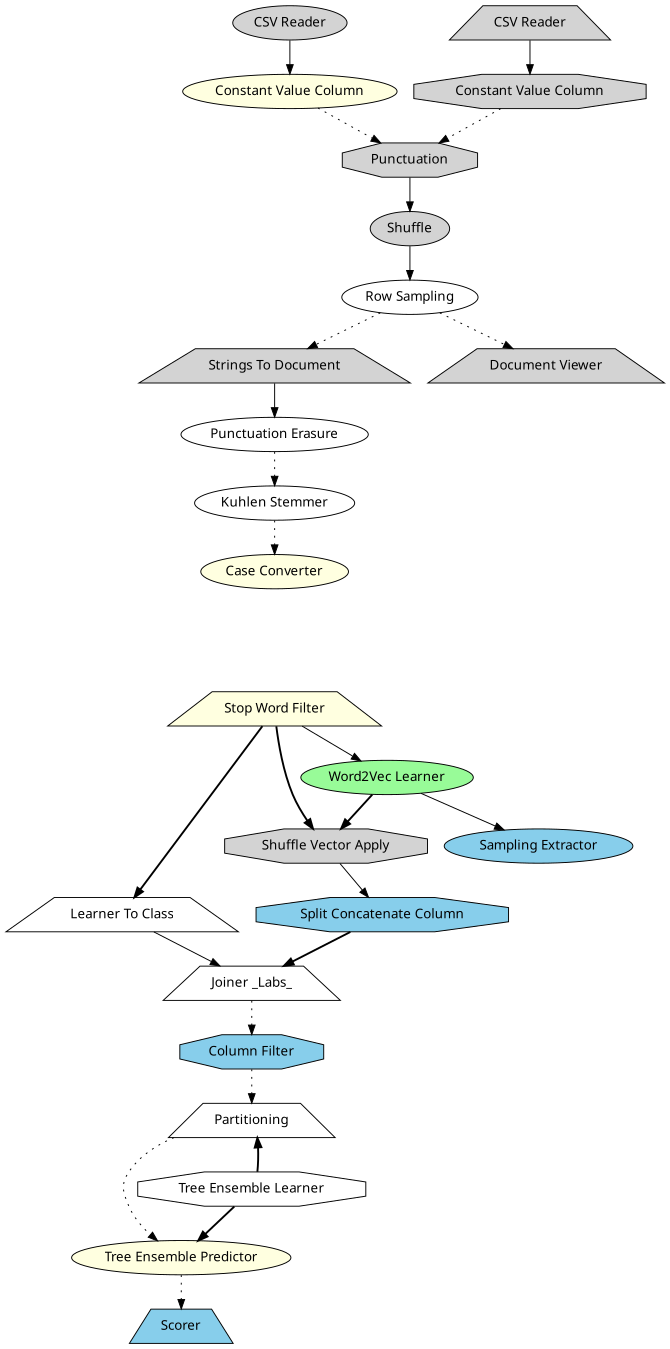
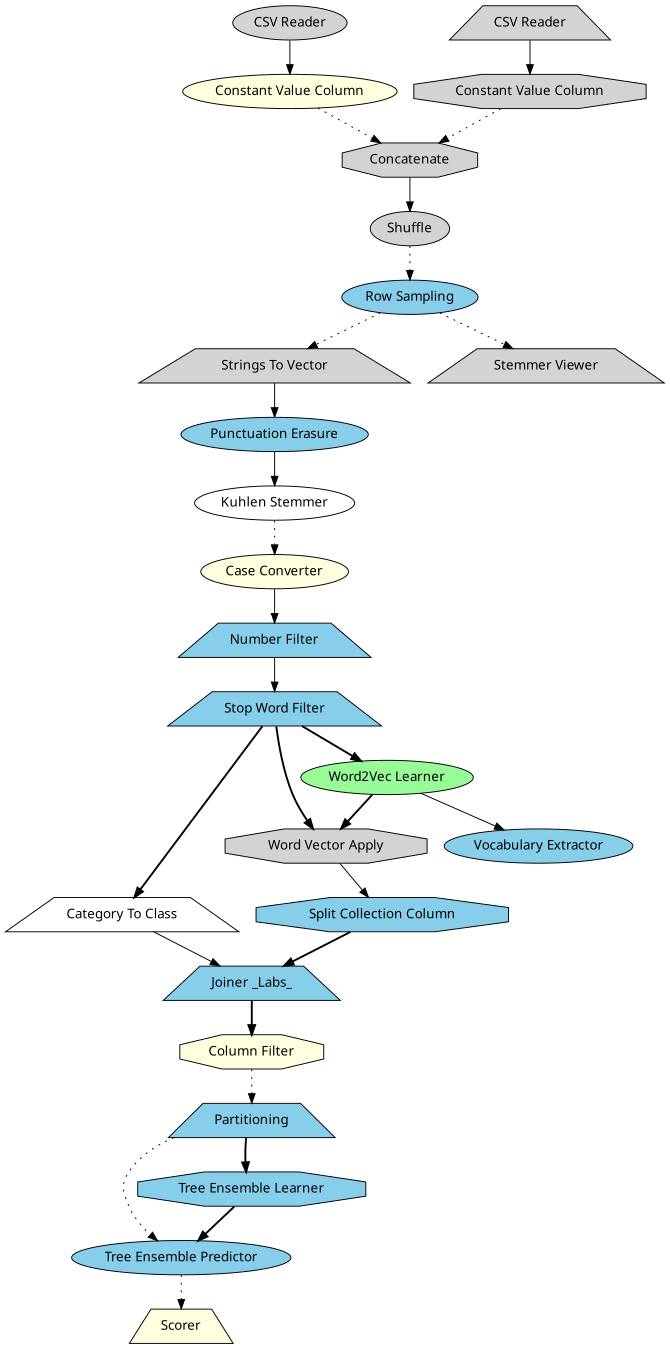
(410, 160) -> (410, 160)
(410, 258) -> (410, 258)
(410, 297) -> (410, 297)
(275, 366) -> (275, 366)
(546, 366) -> (546, 366)
(275, 434) -> (275, 434)
(275, 464) -> (275, 464)
none -> (275, 640)
(275, 709) -> (275, 709)
(327, 741) -> (327, 741)
(326, 846) -> (326, 846)
(539, 846) -> (539, 846)
(122, 915) -> (122, 915)
(382, 915) -> (382, 915)
(252, 983) -> (252, 983)
(252, 1013) -> (252, 1013)
(252, 1052) -> (252, 1052)
(252, 1120) -> (252, 1120)
(258, 1160) -> (245, 1150)
(252, 1189) -> (252, 1189)
(181, 1258) -> (181, 1258)
(181, 1326) -> (181, 1326)
